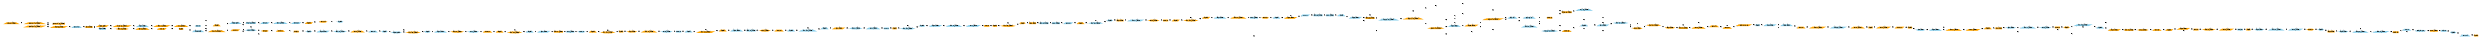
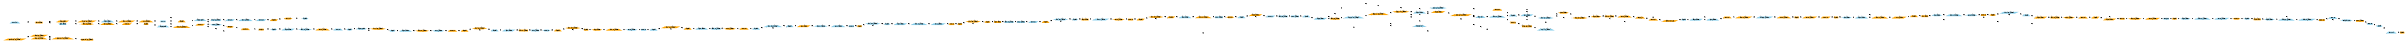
(1520, 18) -> (1474, 27)
(1453, 23) -> none
(69, 27) -> (50, 37)
